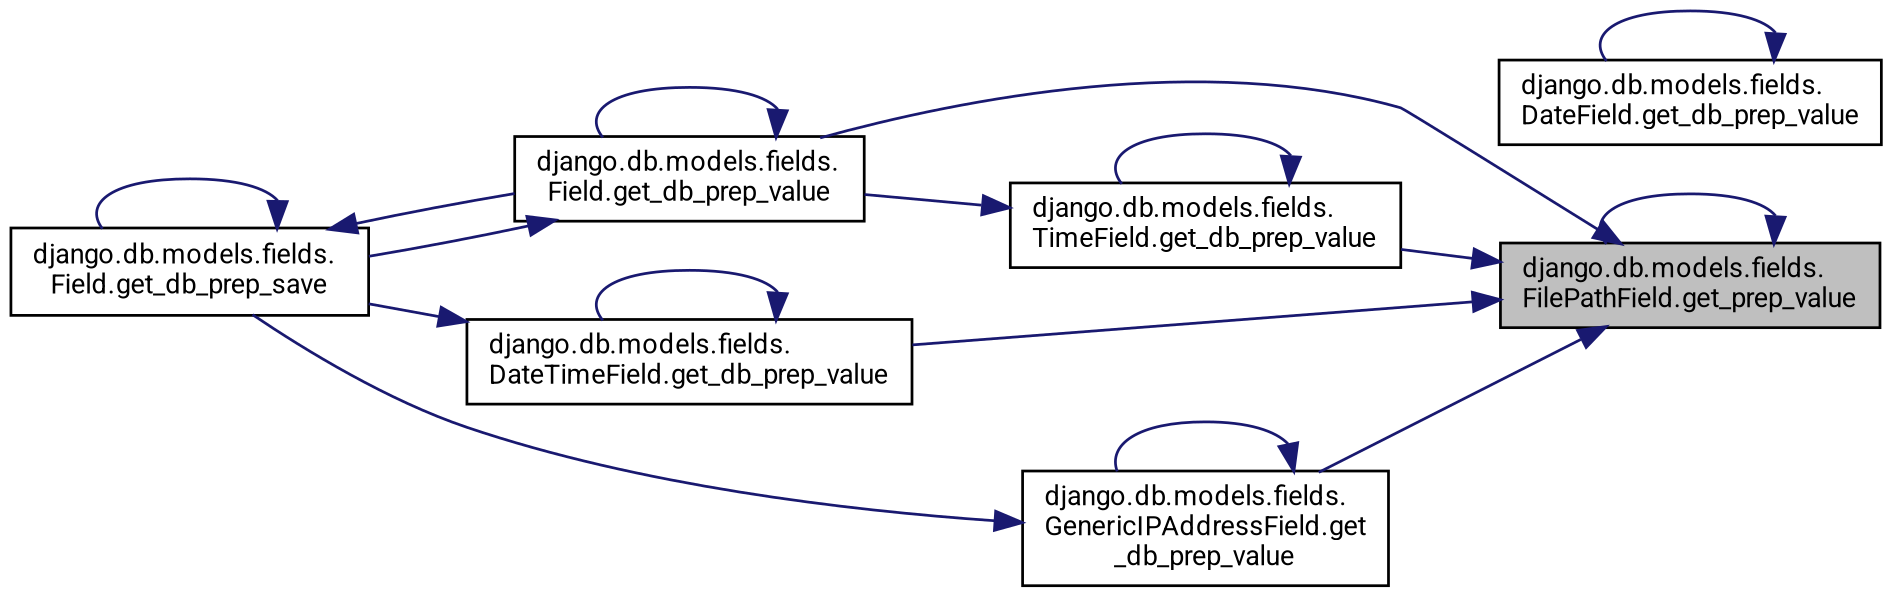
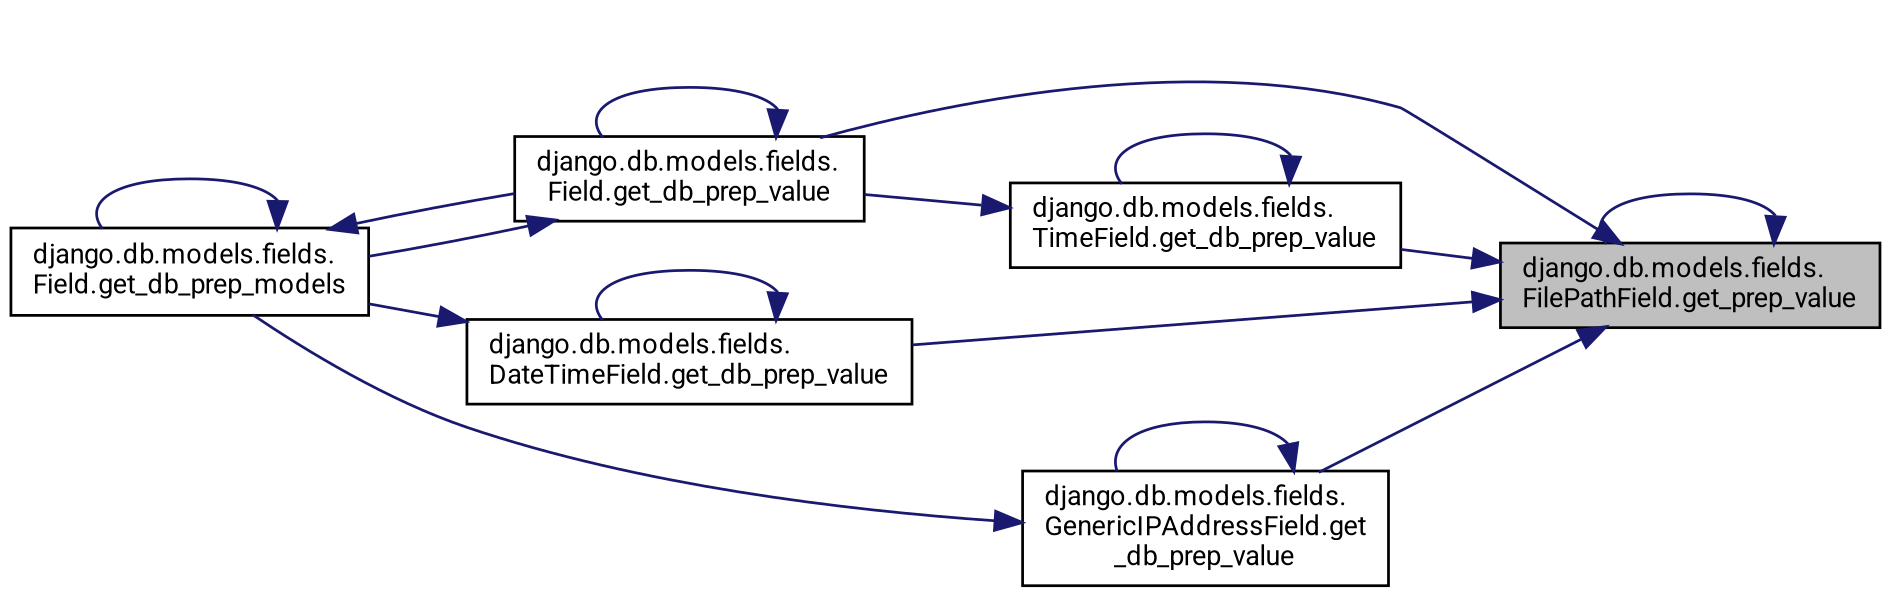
(1690, 102) -> none
(190, 272) -> (190, 272)
